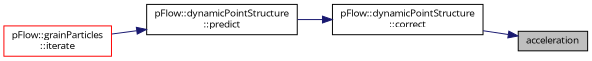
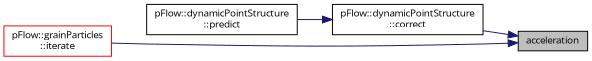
(124, 32) -> (310, 46)
